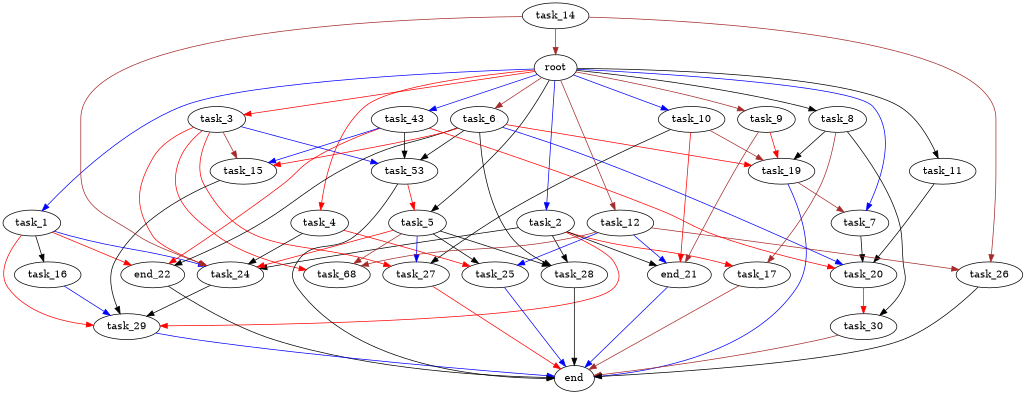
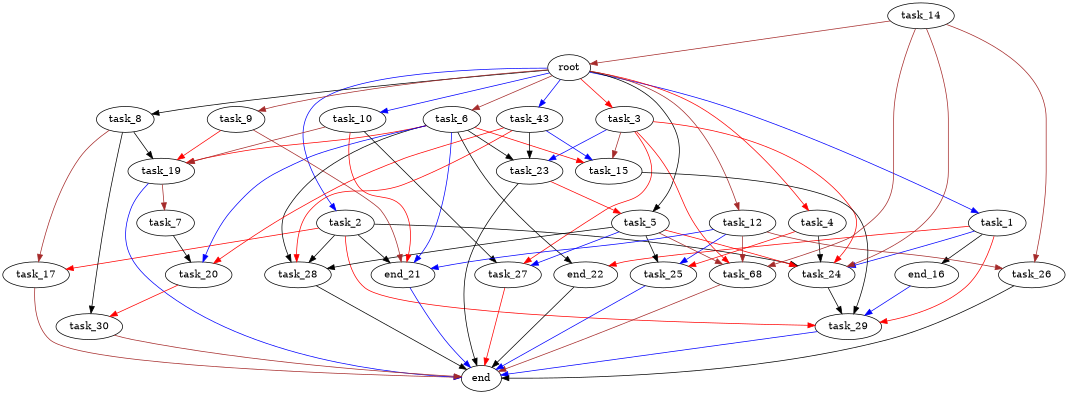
(778, 85) -> none
(405, 171) -> (530, 171)
(943, 171) -> none
none -> (893, 180)
(276, 190) -> (391, 188)
none -> (444, 197)
(48, 275) -> (927, 275)
none -> (613, 328)
